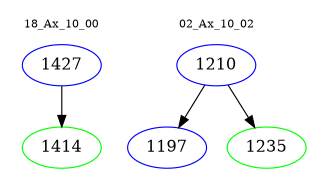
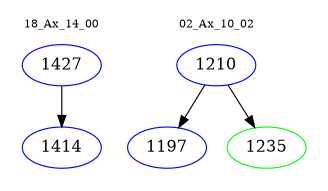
(62, 25) -> (62, 25)
(62, 148) -> (62, 148)
